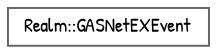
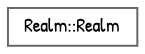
(108, 27) -> (73, 27)
